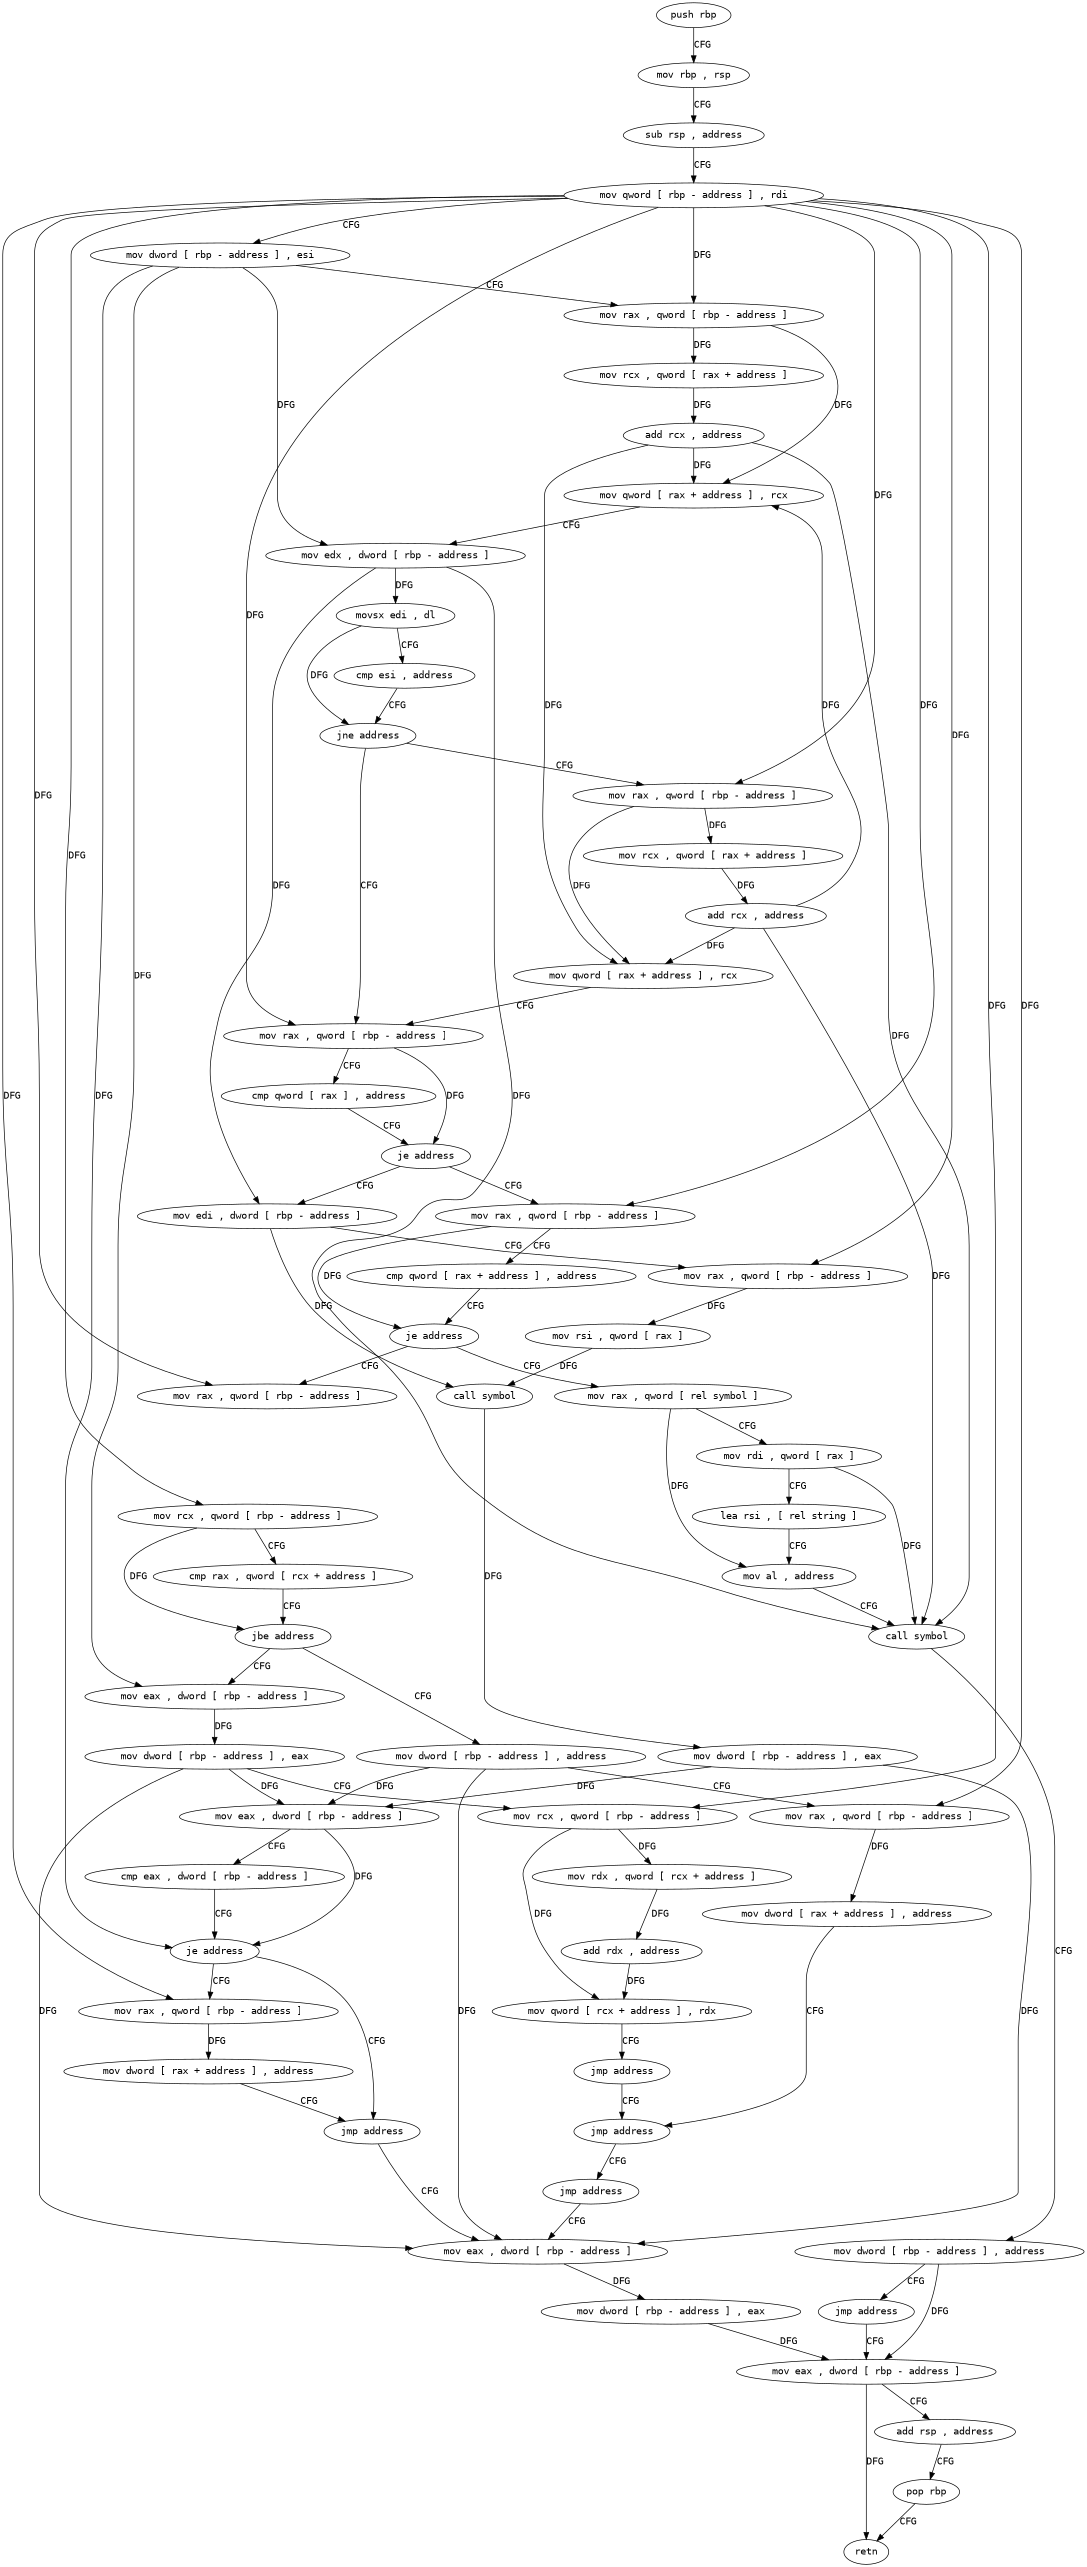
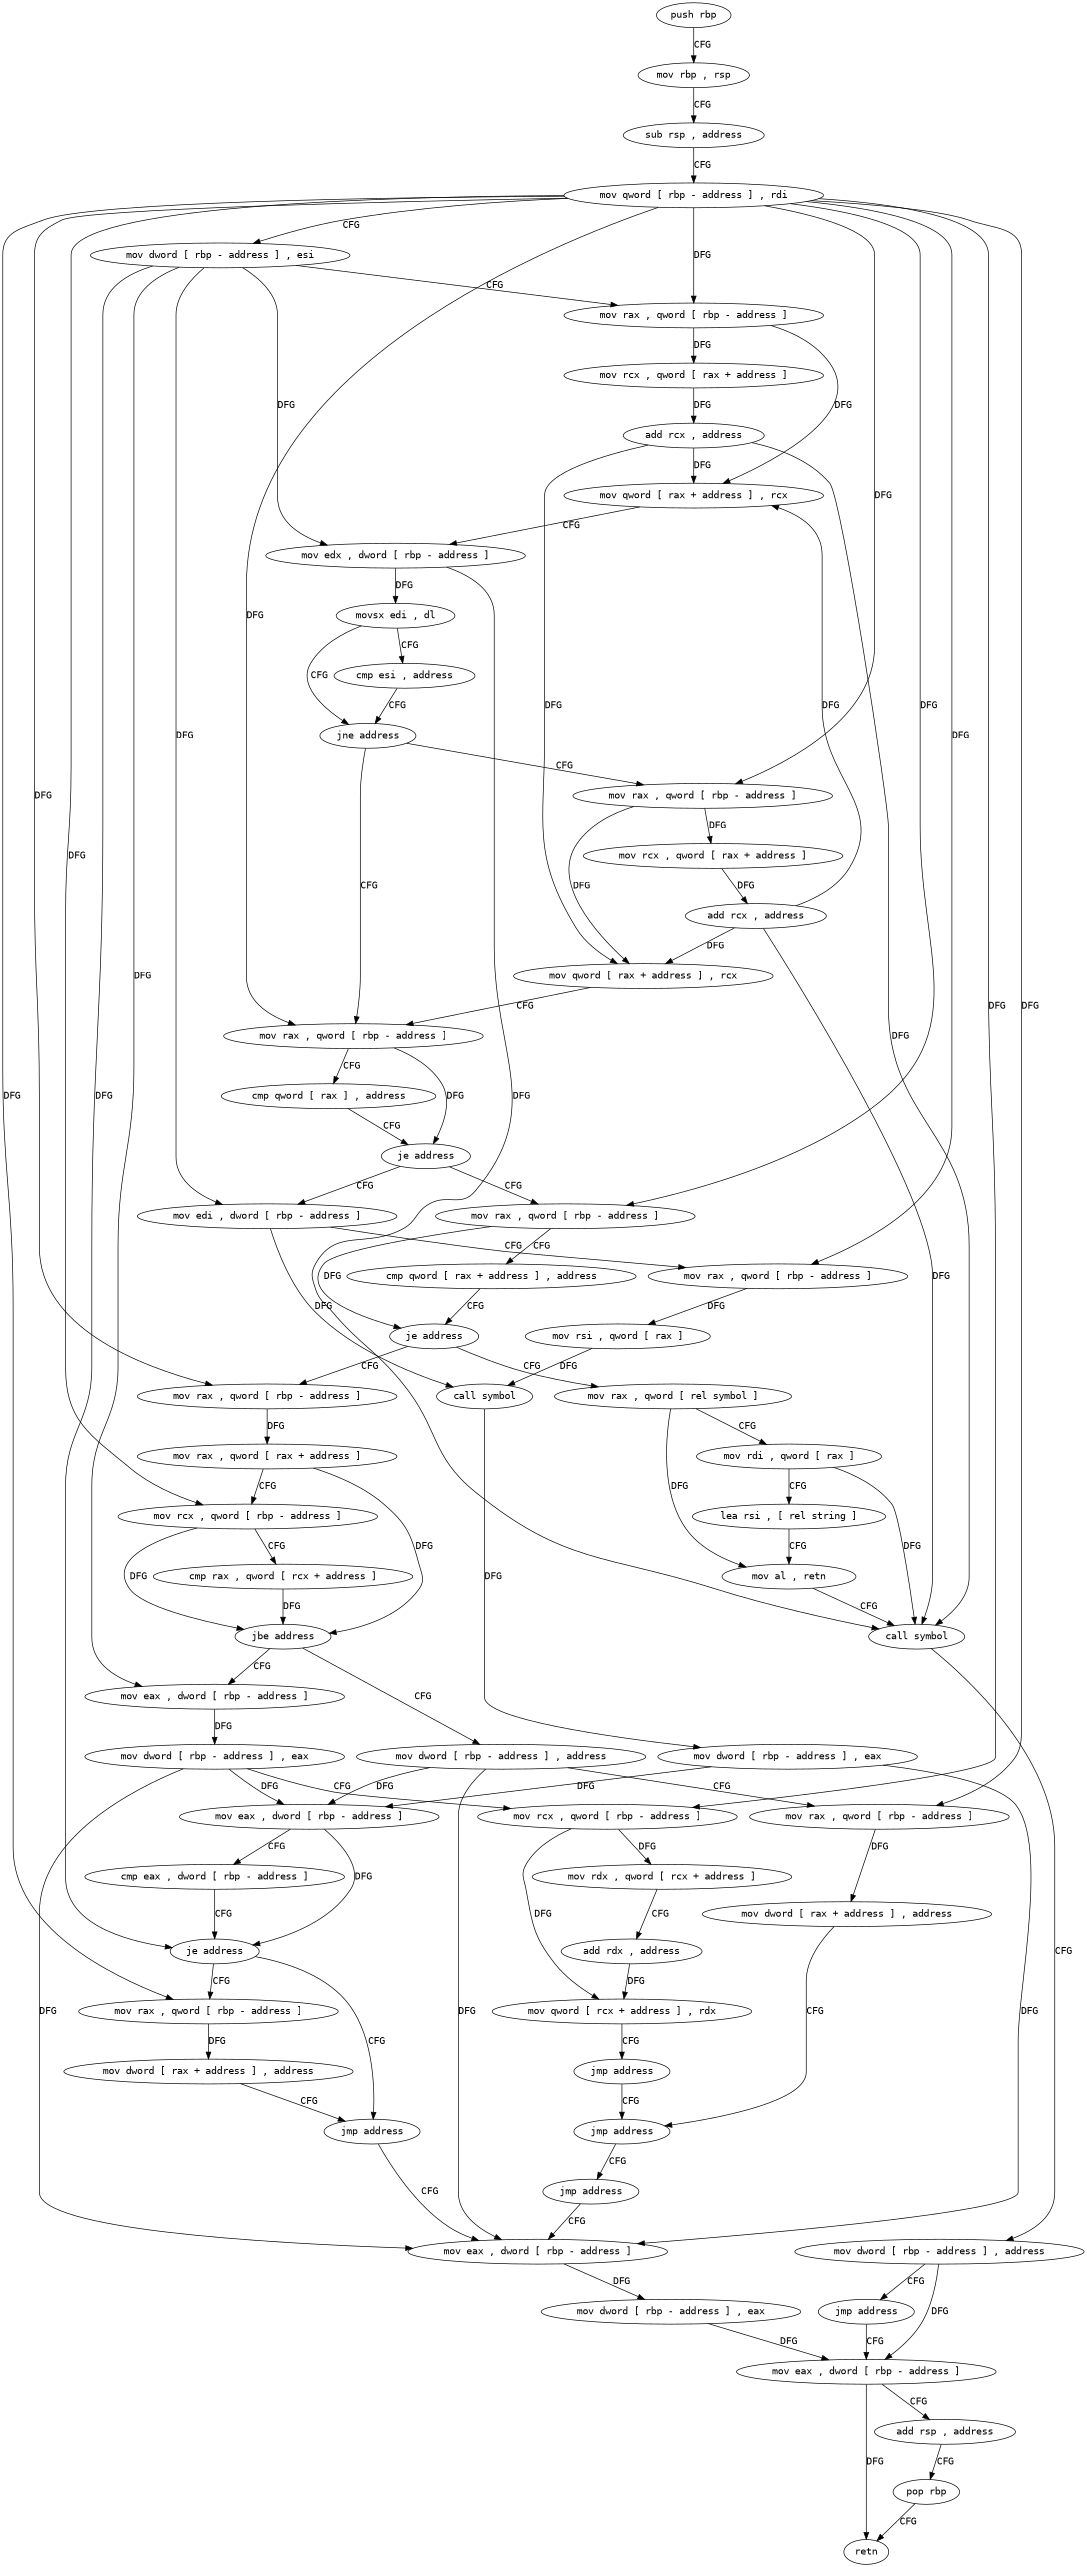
(319, 676) -> (319, 676)
(273, 874) -> (176, 740)
none -> (267, 1456)
(789, 1577) -> (789, 1577)
(292, 1607) -> (292, 1607)
(660, 1914) -> (660, 1914)
